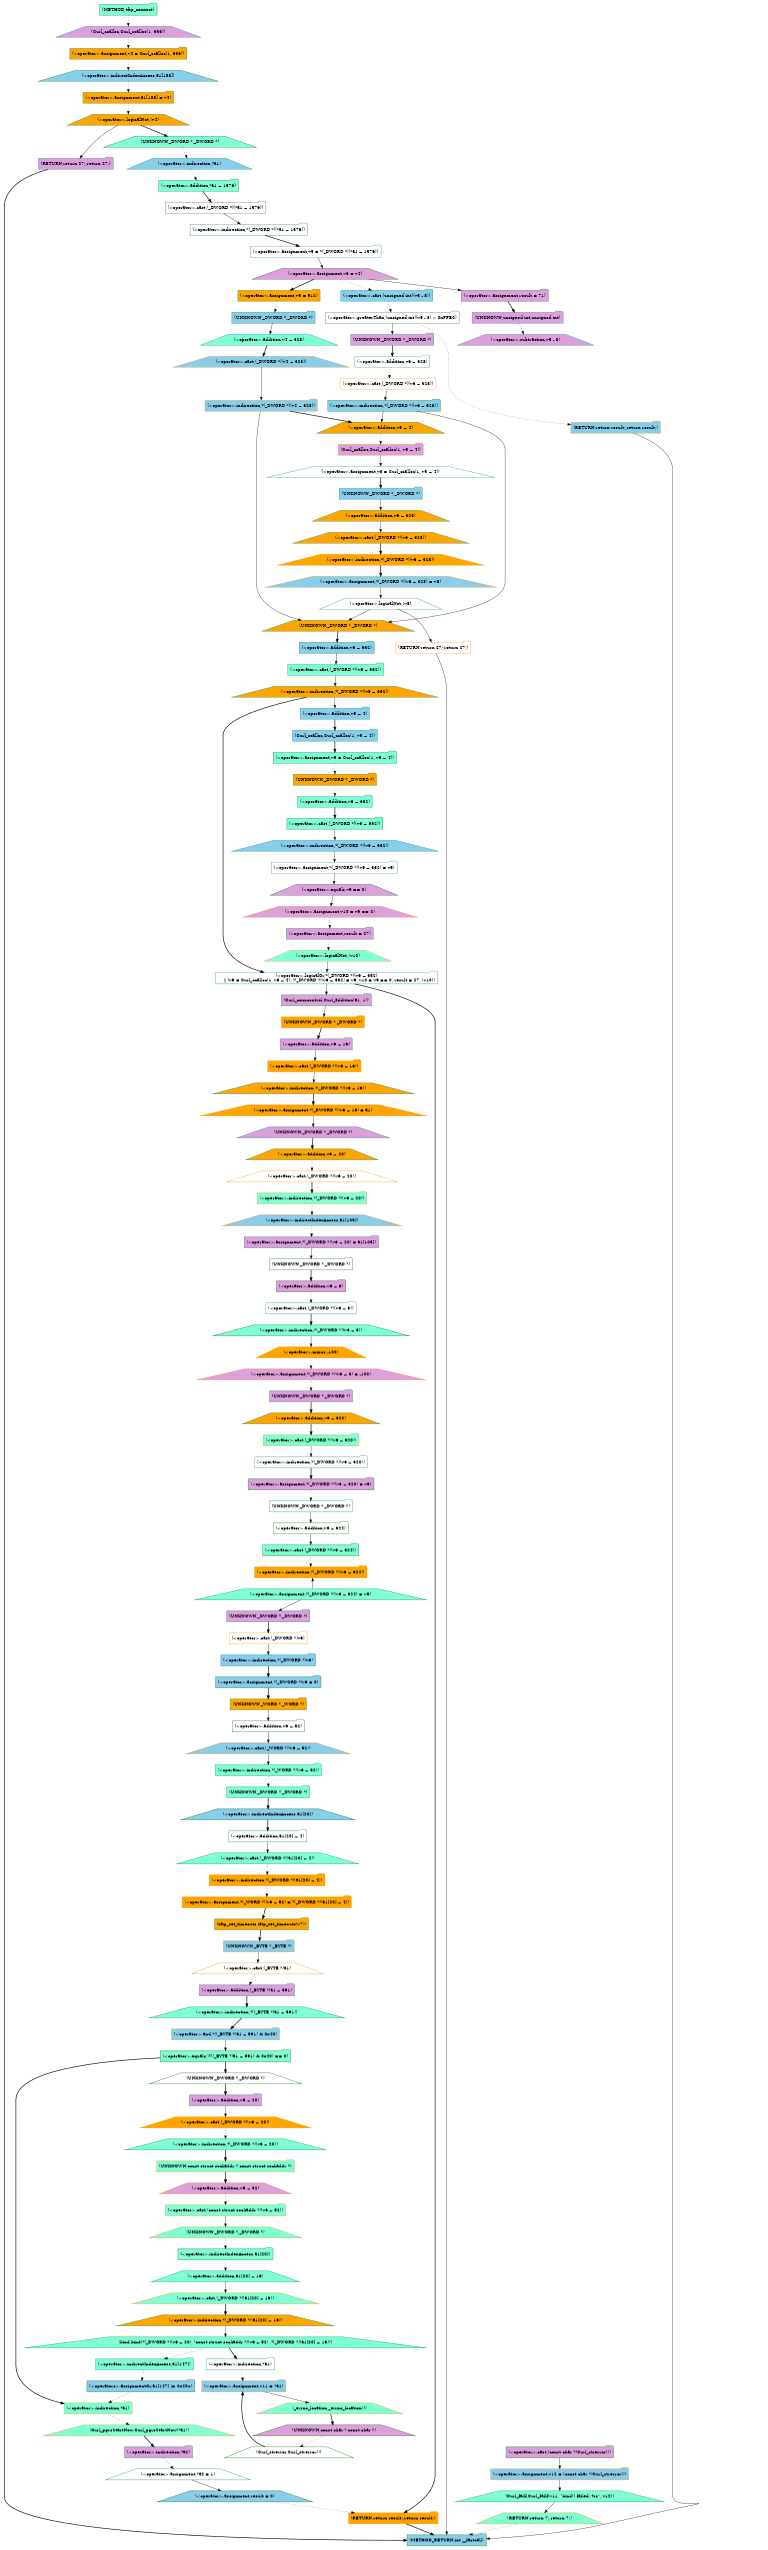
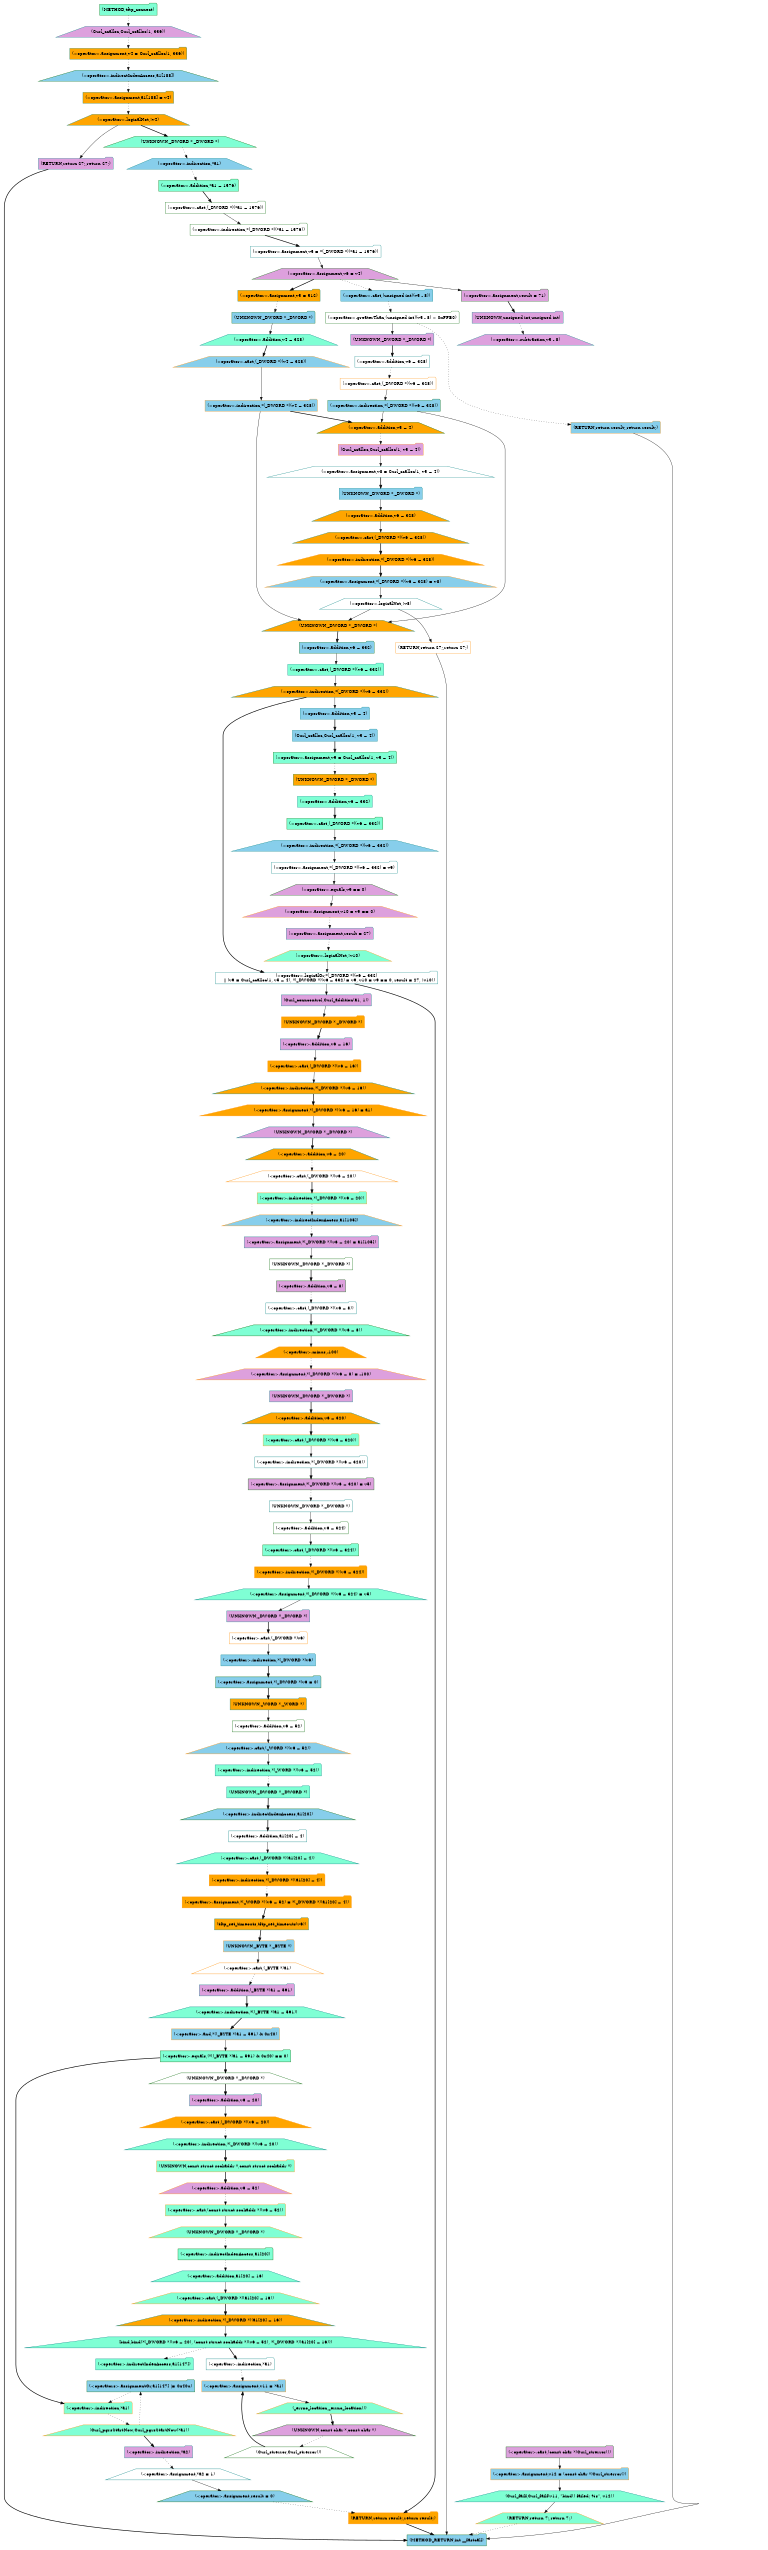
(313, 1585) -> (309, 1582)
(262, 1924) -> (262, 1924)
(143, 2374) -> (140, 2410)
